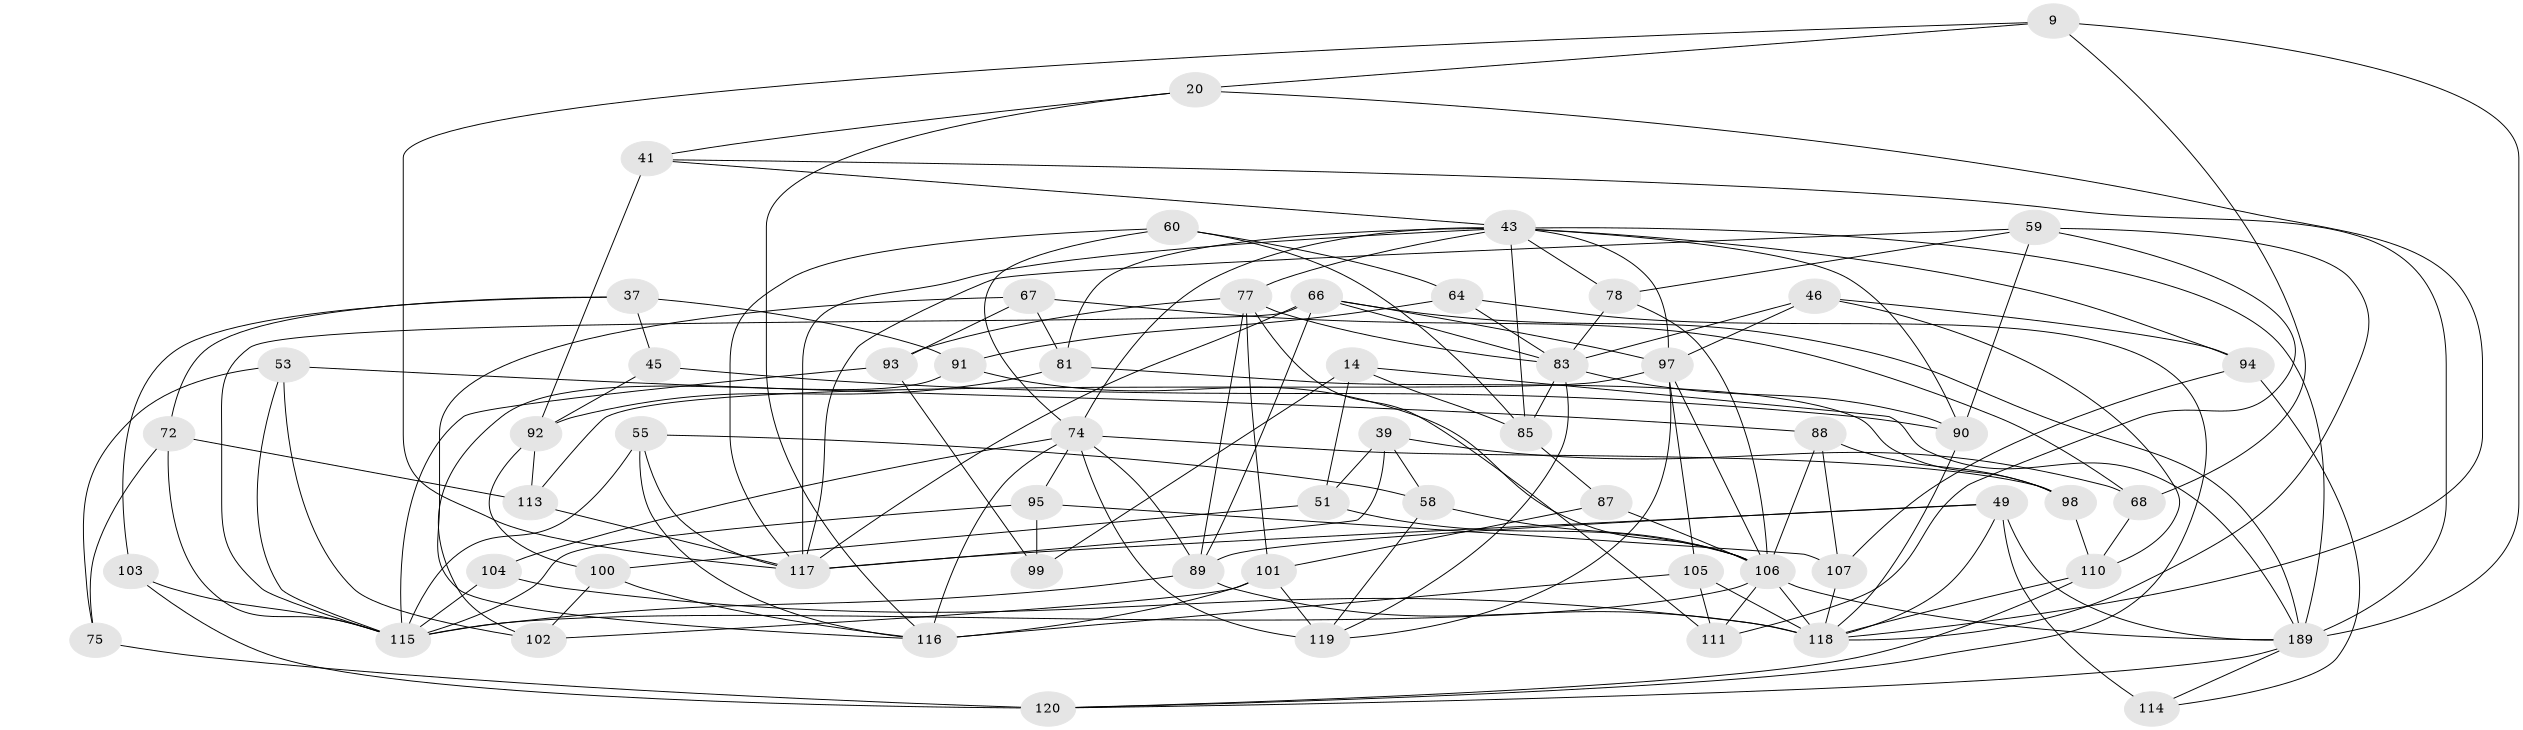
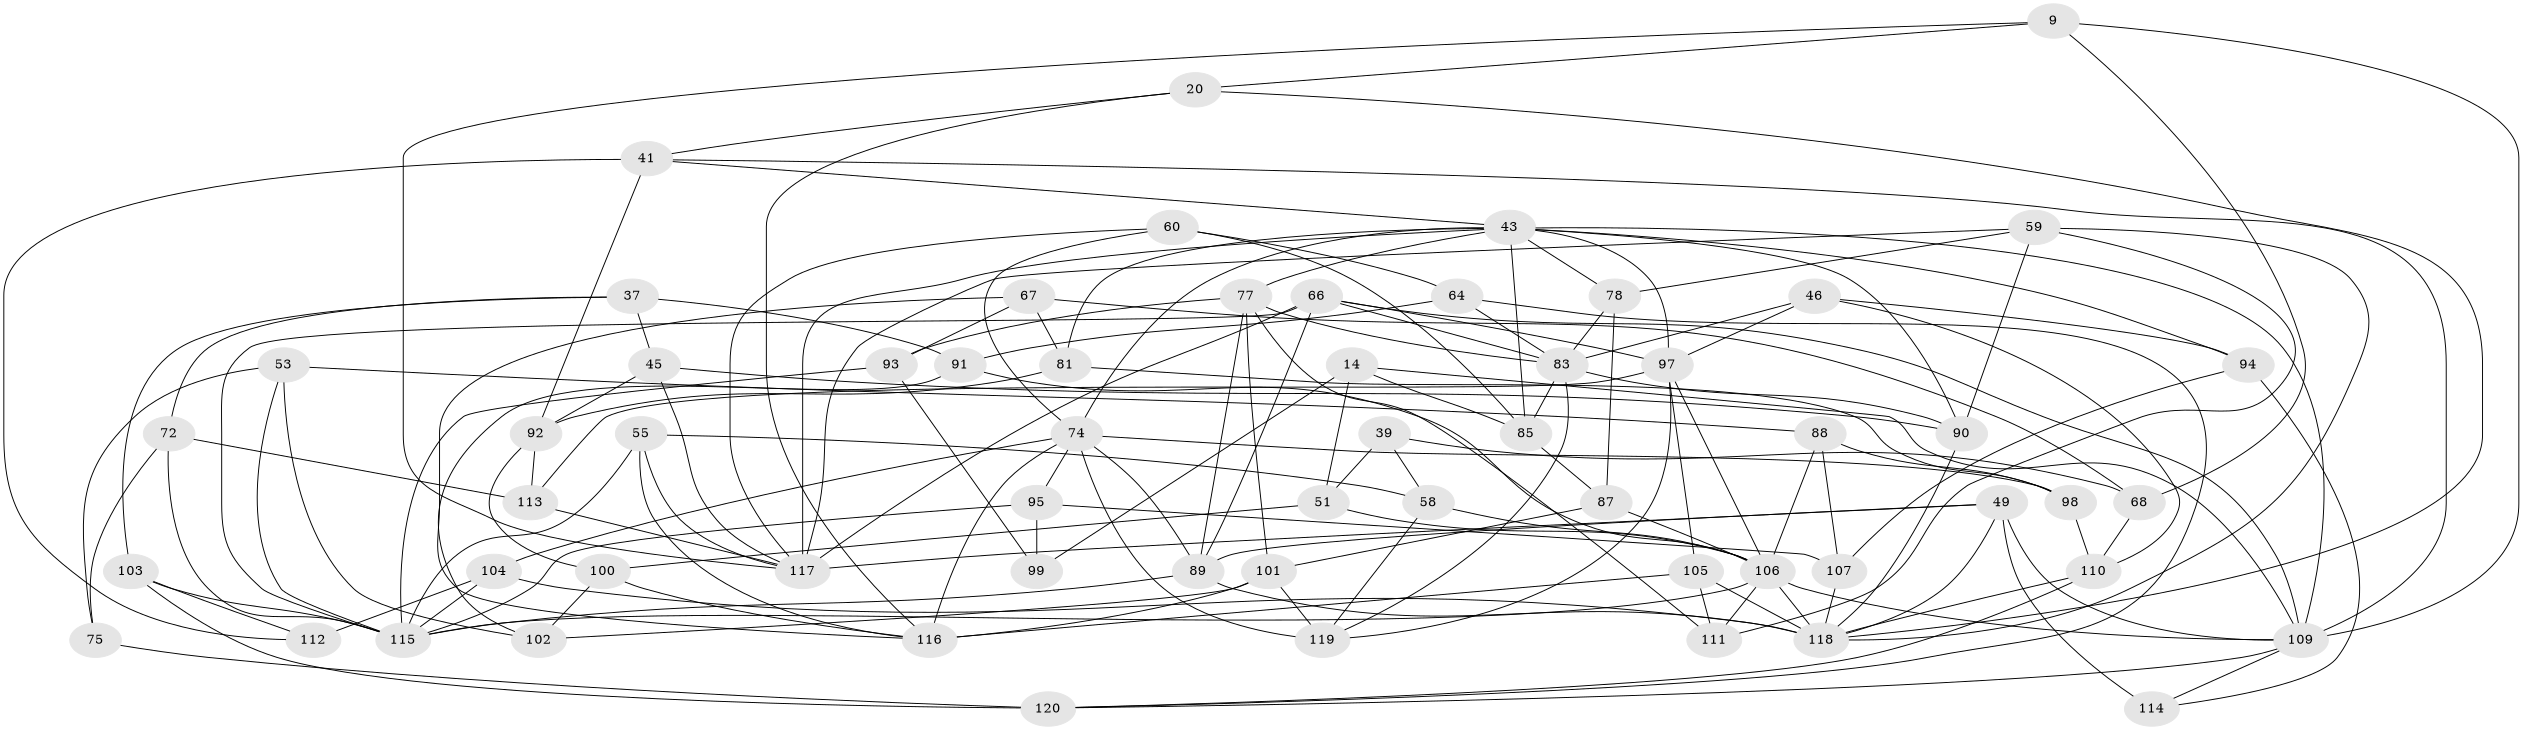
(1739, 416) -> (1610, 408)
(1192, 537) -> (697, 489)
none -> (313, 640)
(2301, 640) -> (2301, 640)
